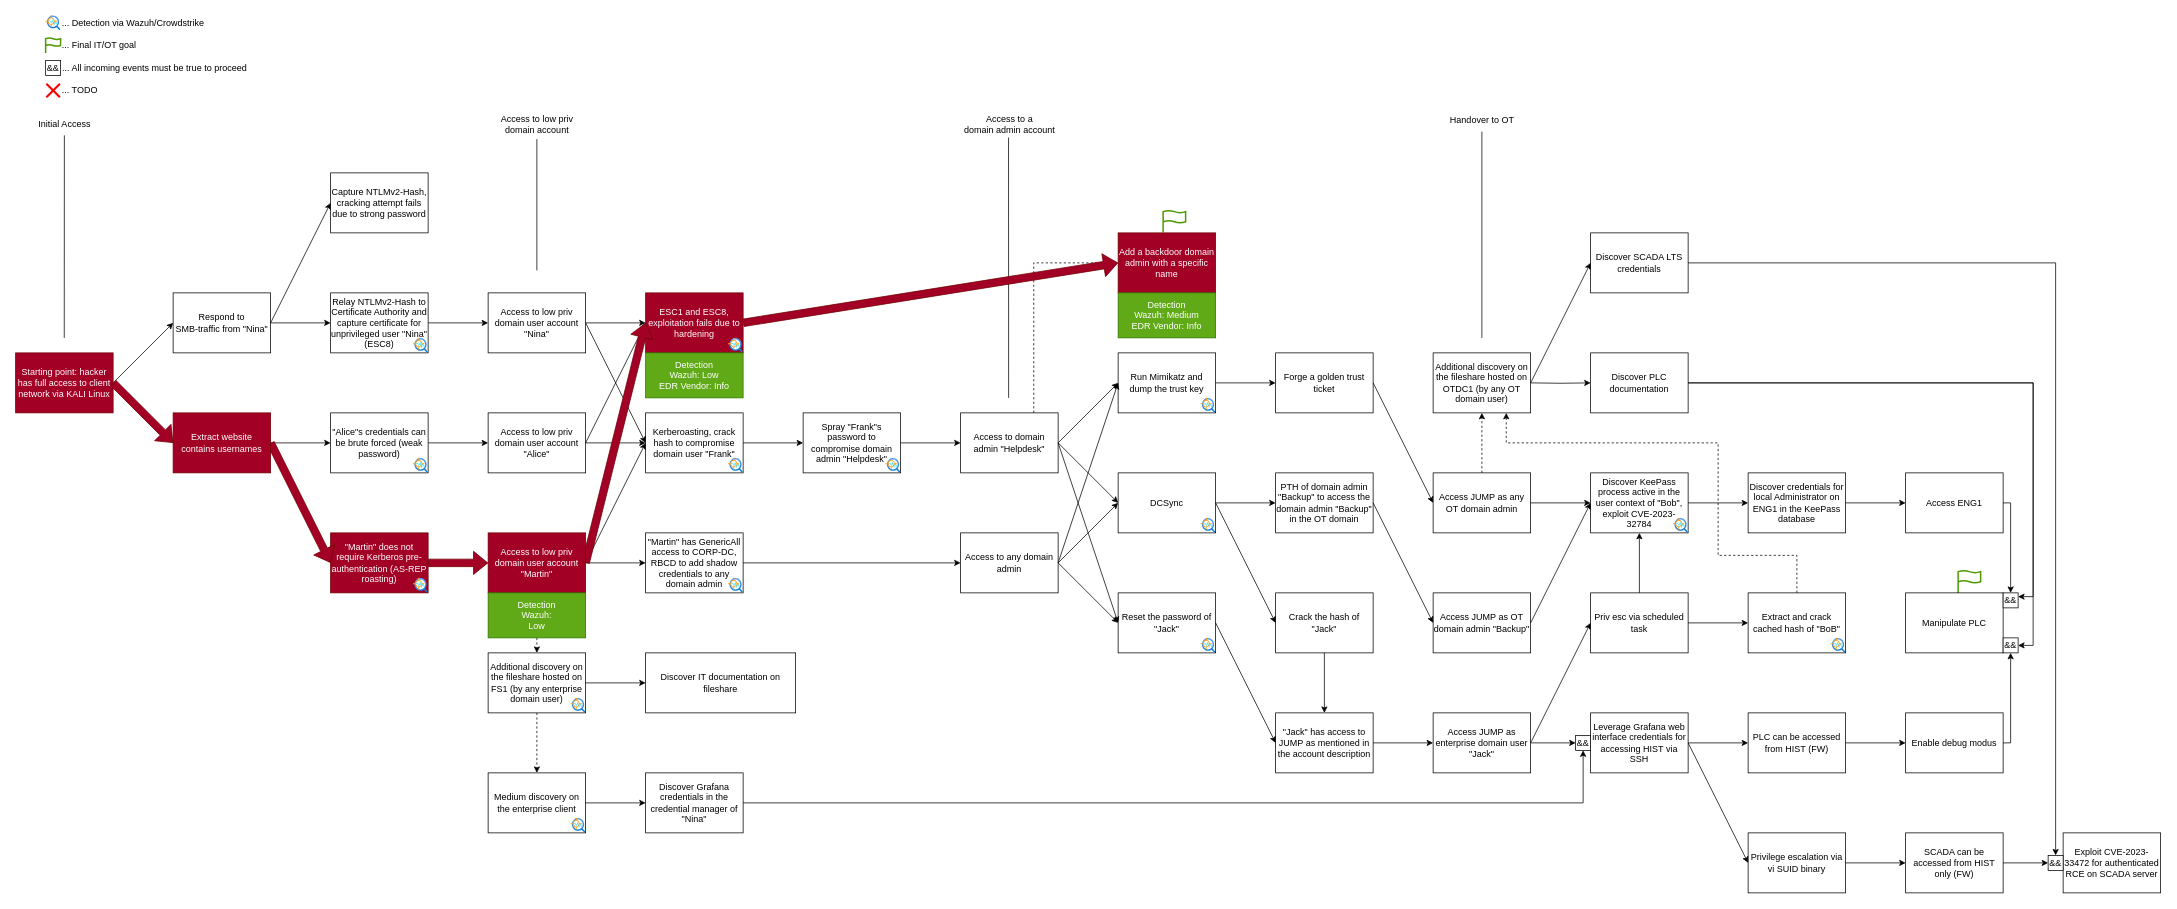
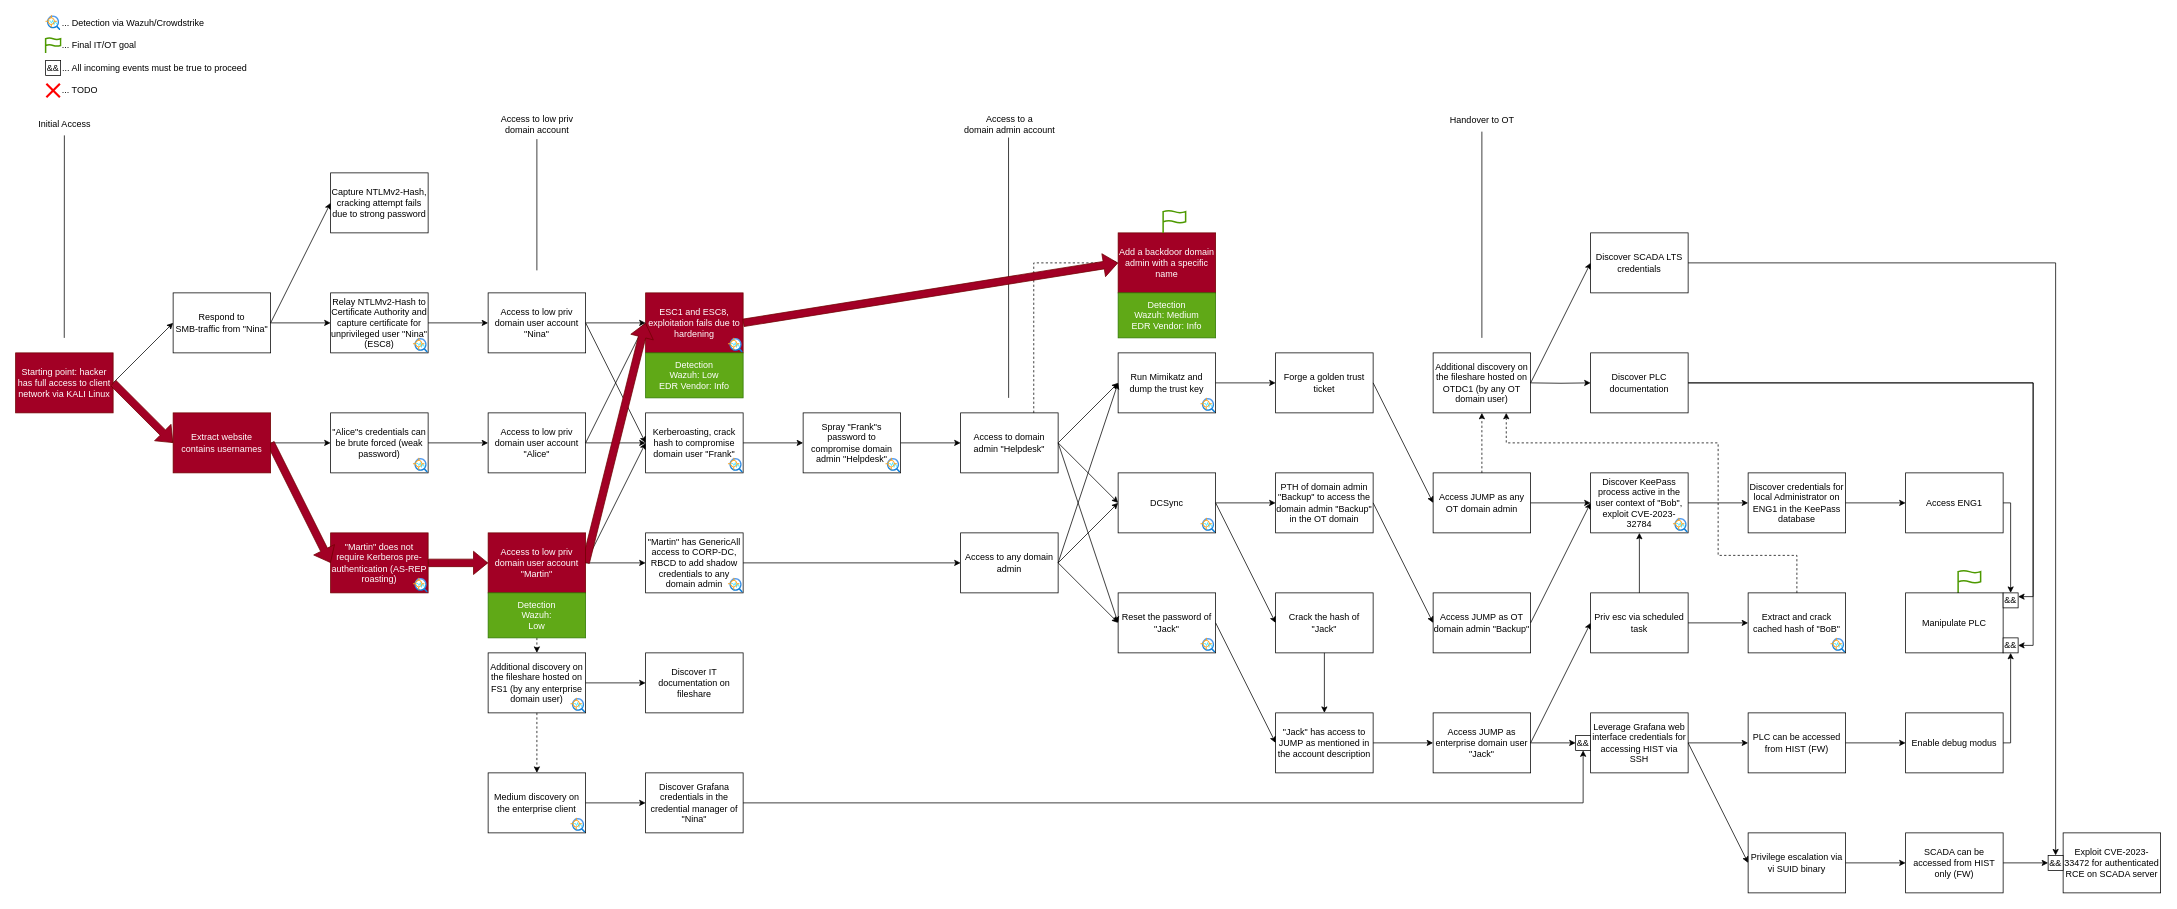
(720, 683) -> (694, 683)
